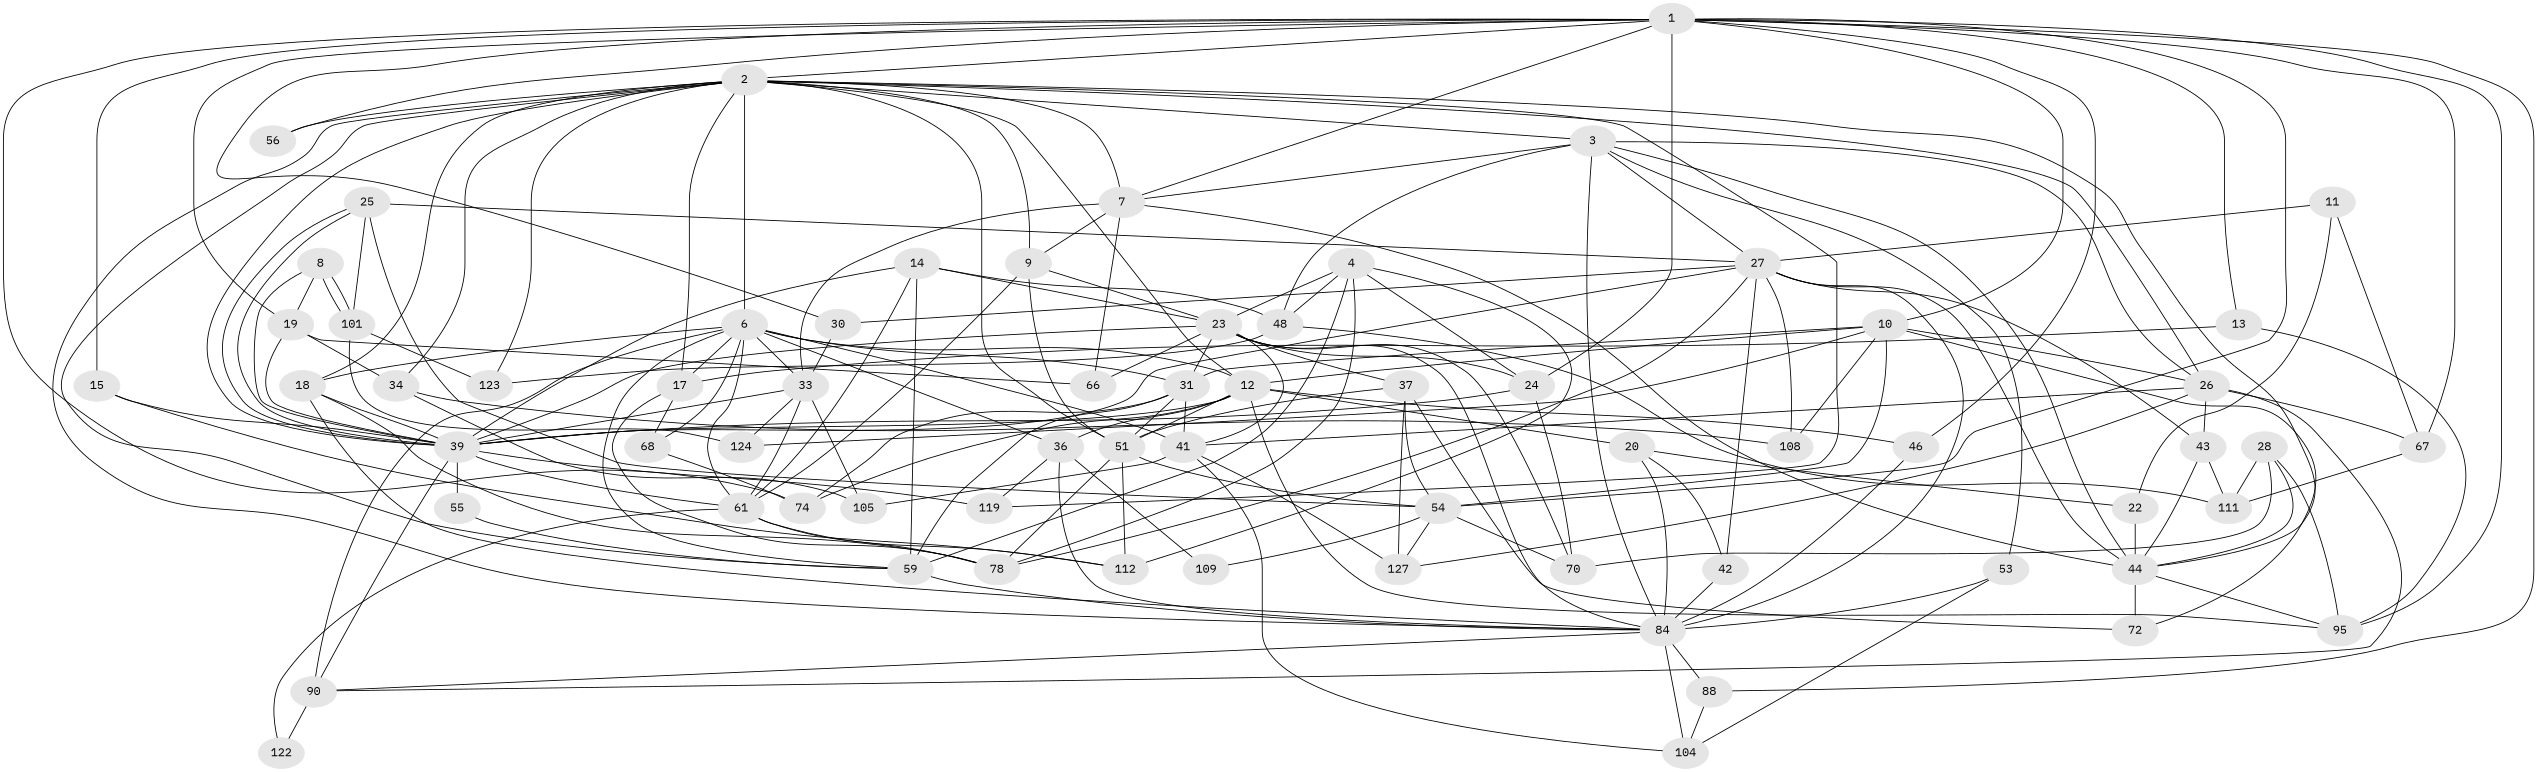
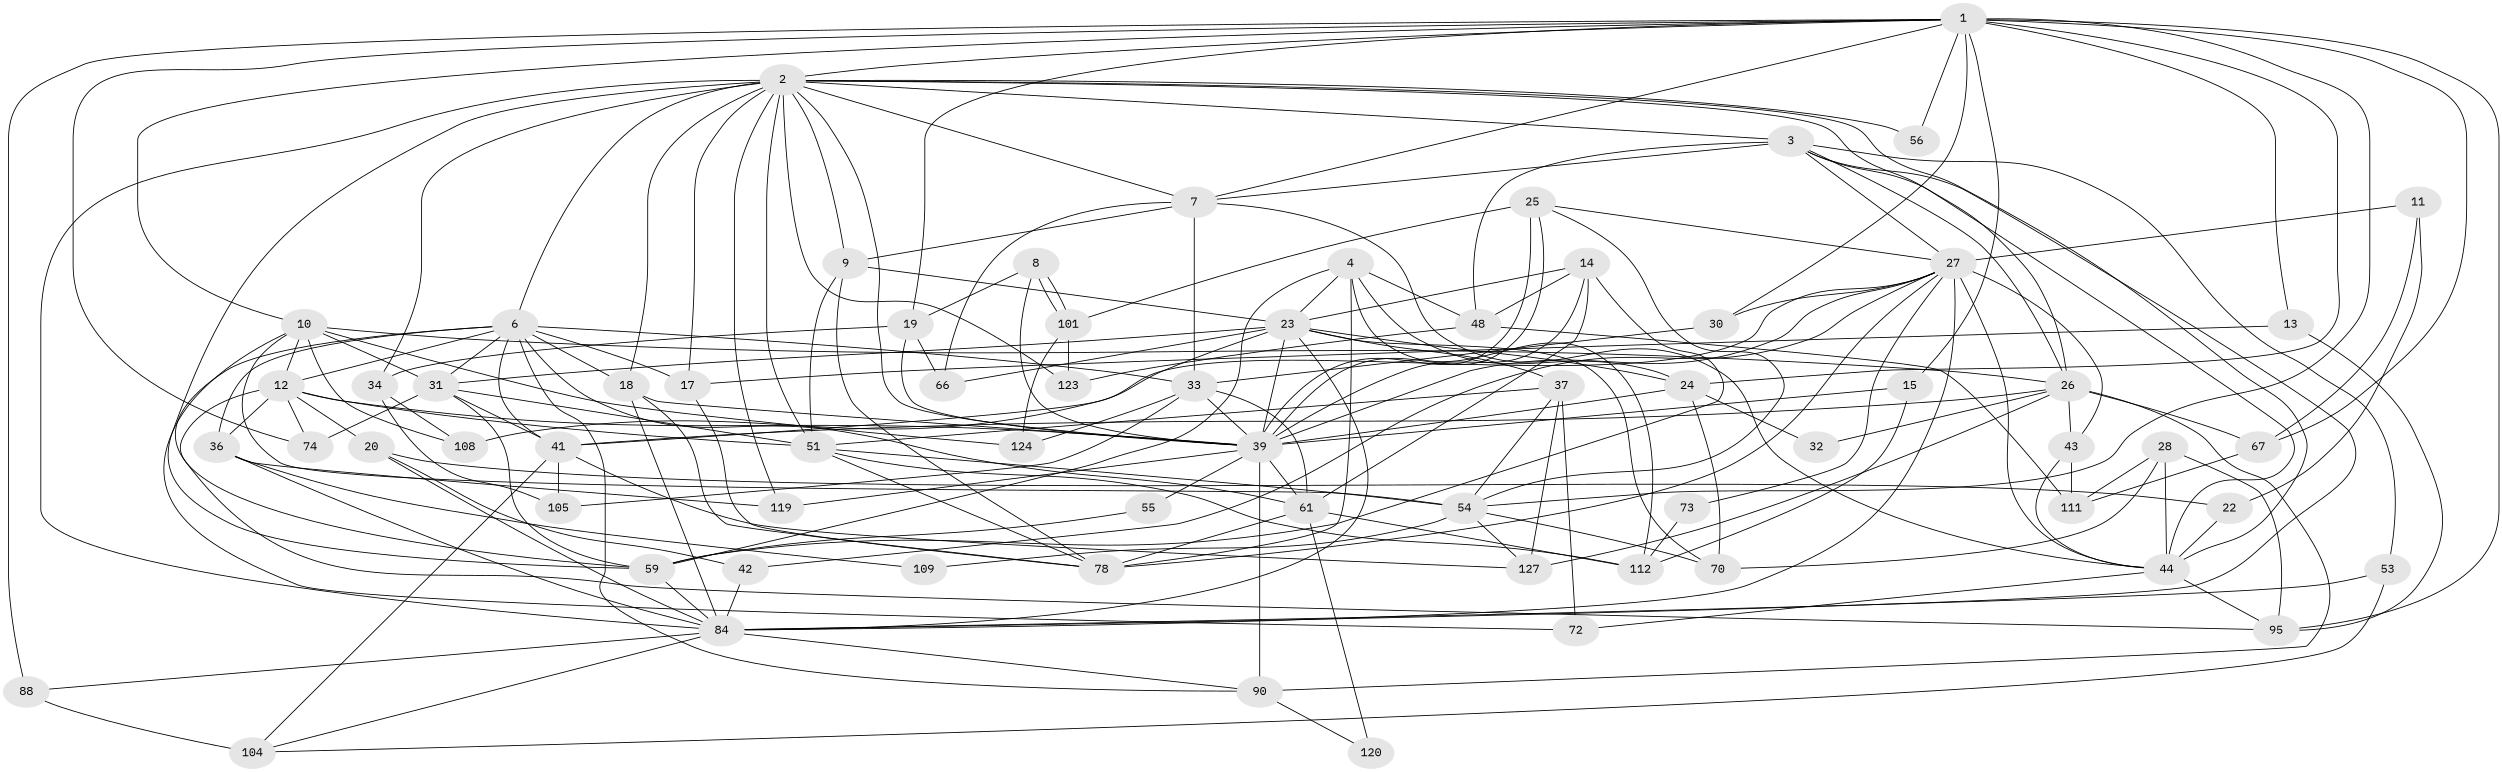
(1041, 155) -> none
(894, 396) -> (857, 406)
(648, 447) -> none
none -> (1816, 447)
(1916, 447) -> none
none -> (1687, 508)
(281, 753) -> (1371, 753)
